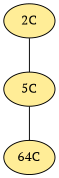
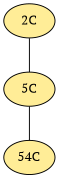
(29, 157) -> (29, 157)
